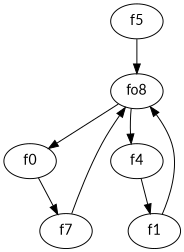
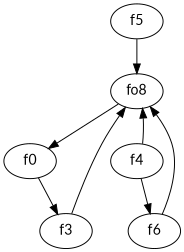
(130, 121) -> (143, 131)
(66, 231) -> (66, 231)
(154, 231) -> (154, 231)
